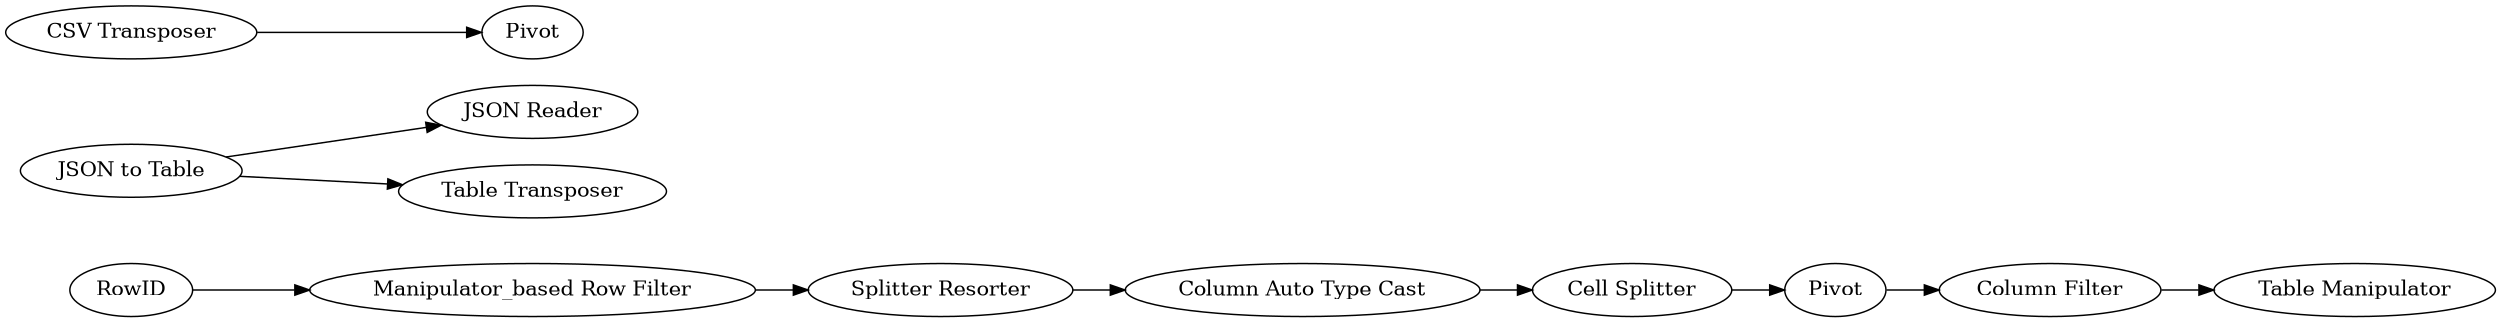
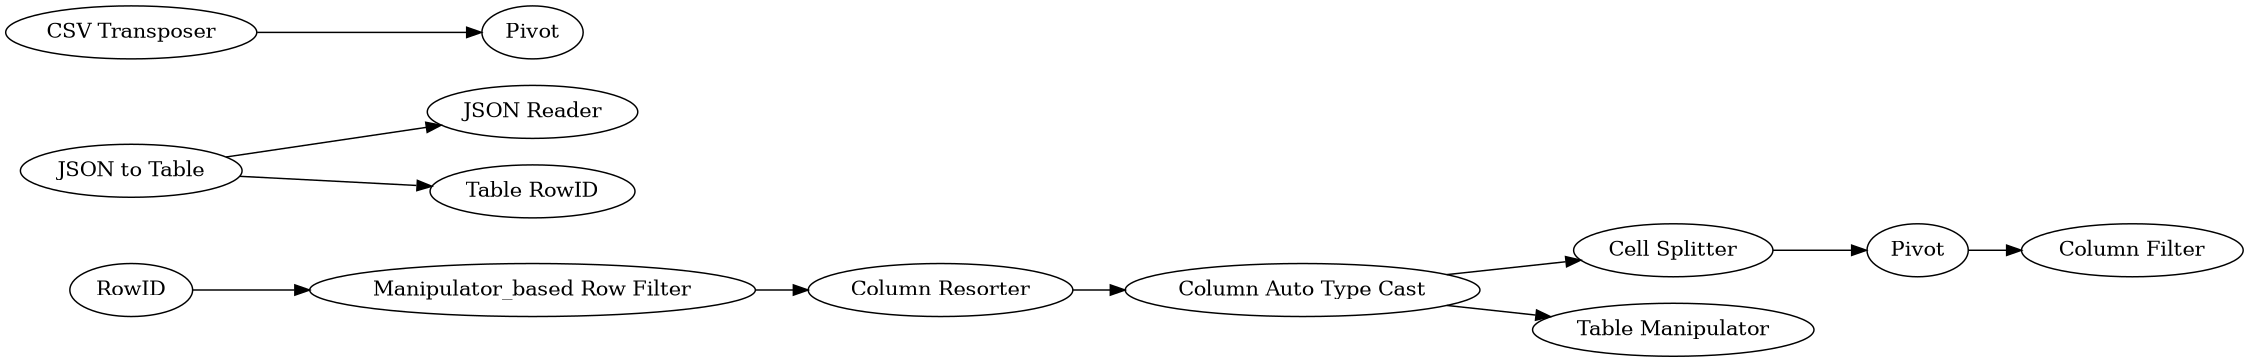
(533, 191) -> (533, 191)
(941, 290) -> (941, 290)
(2180, 290) -> (1491, 310)
